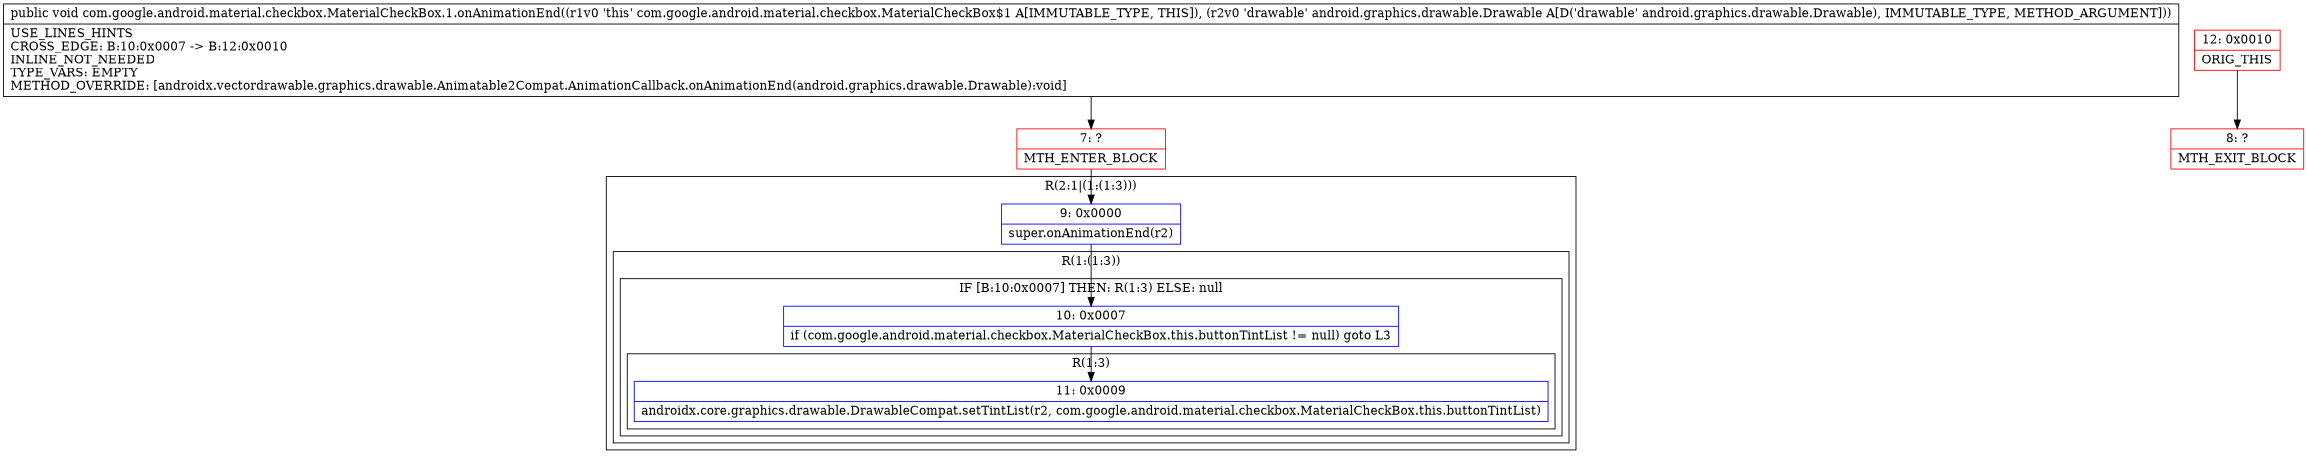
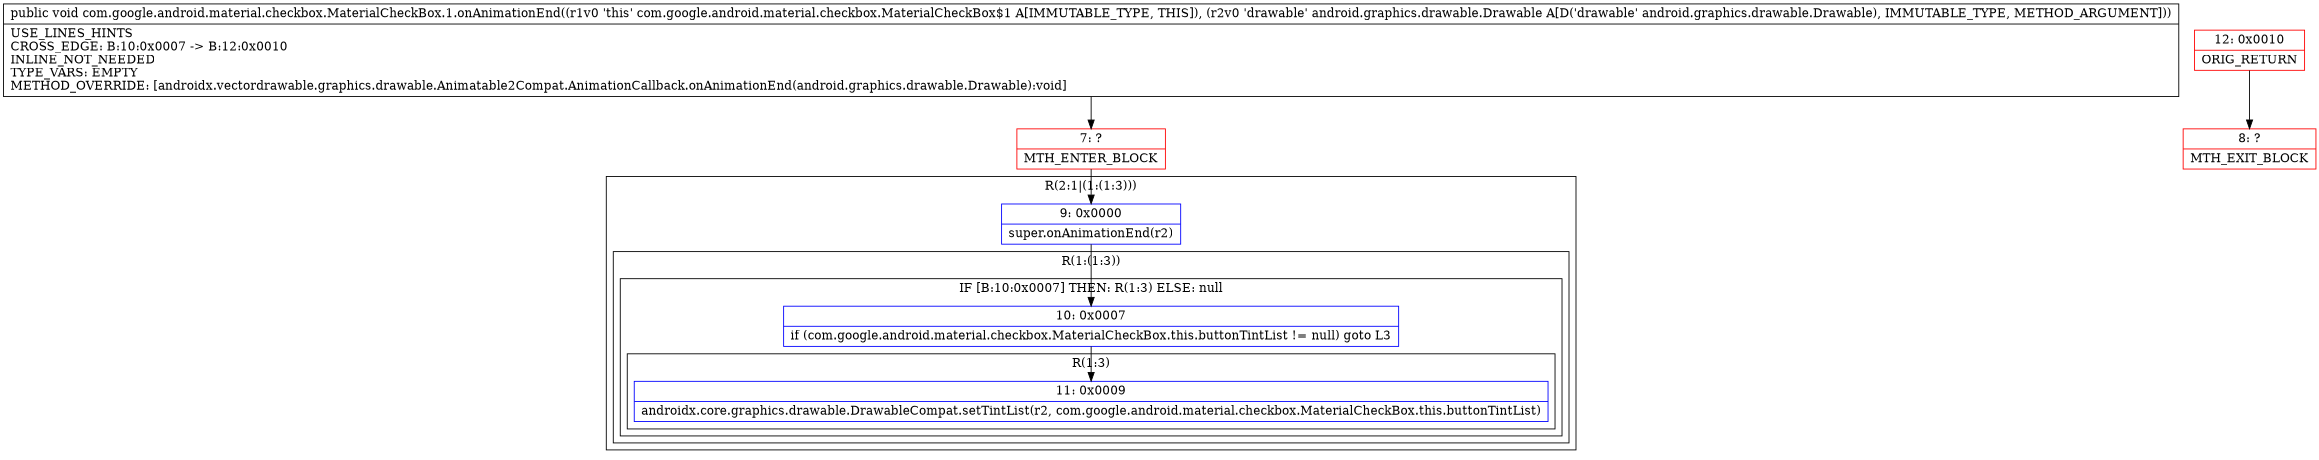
(2237, 60) -> (2250, 60)
